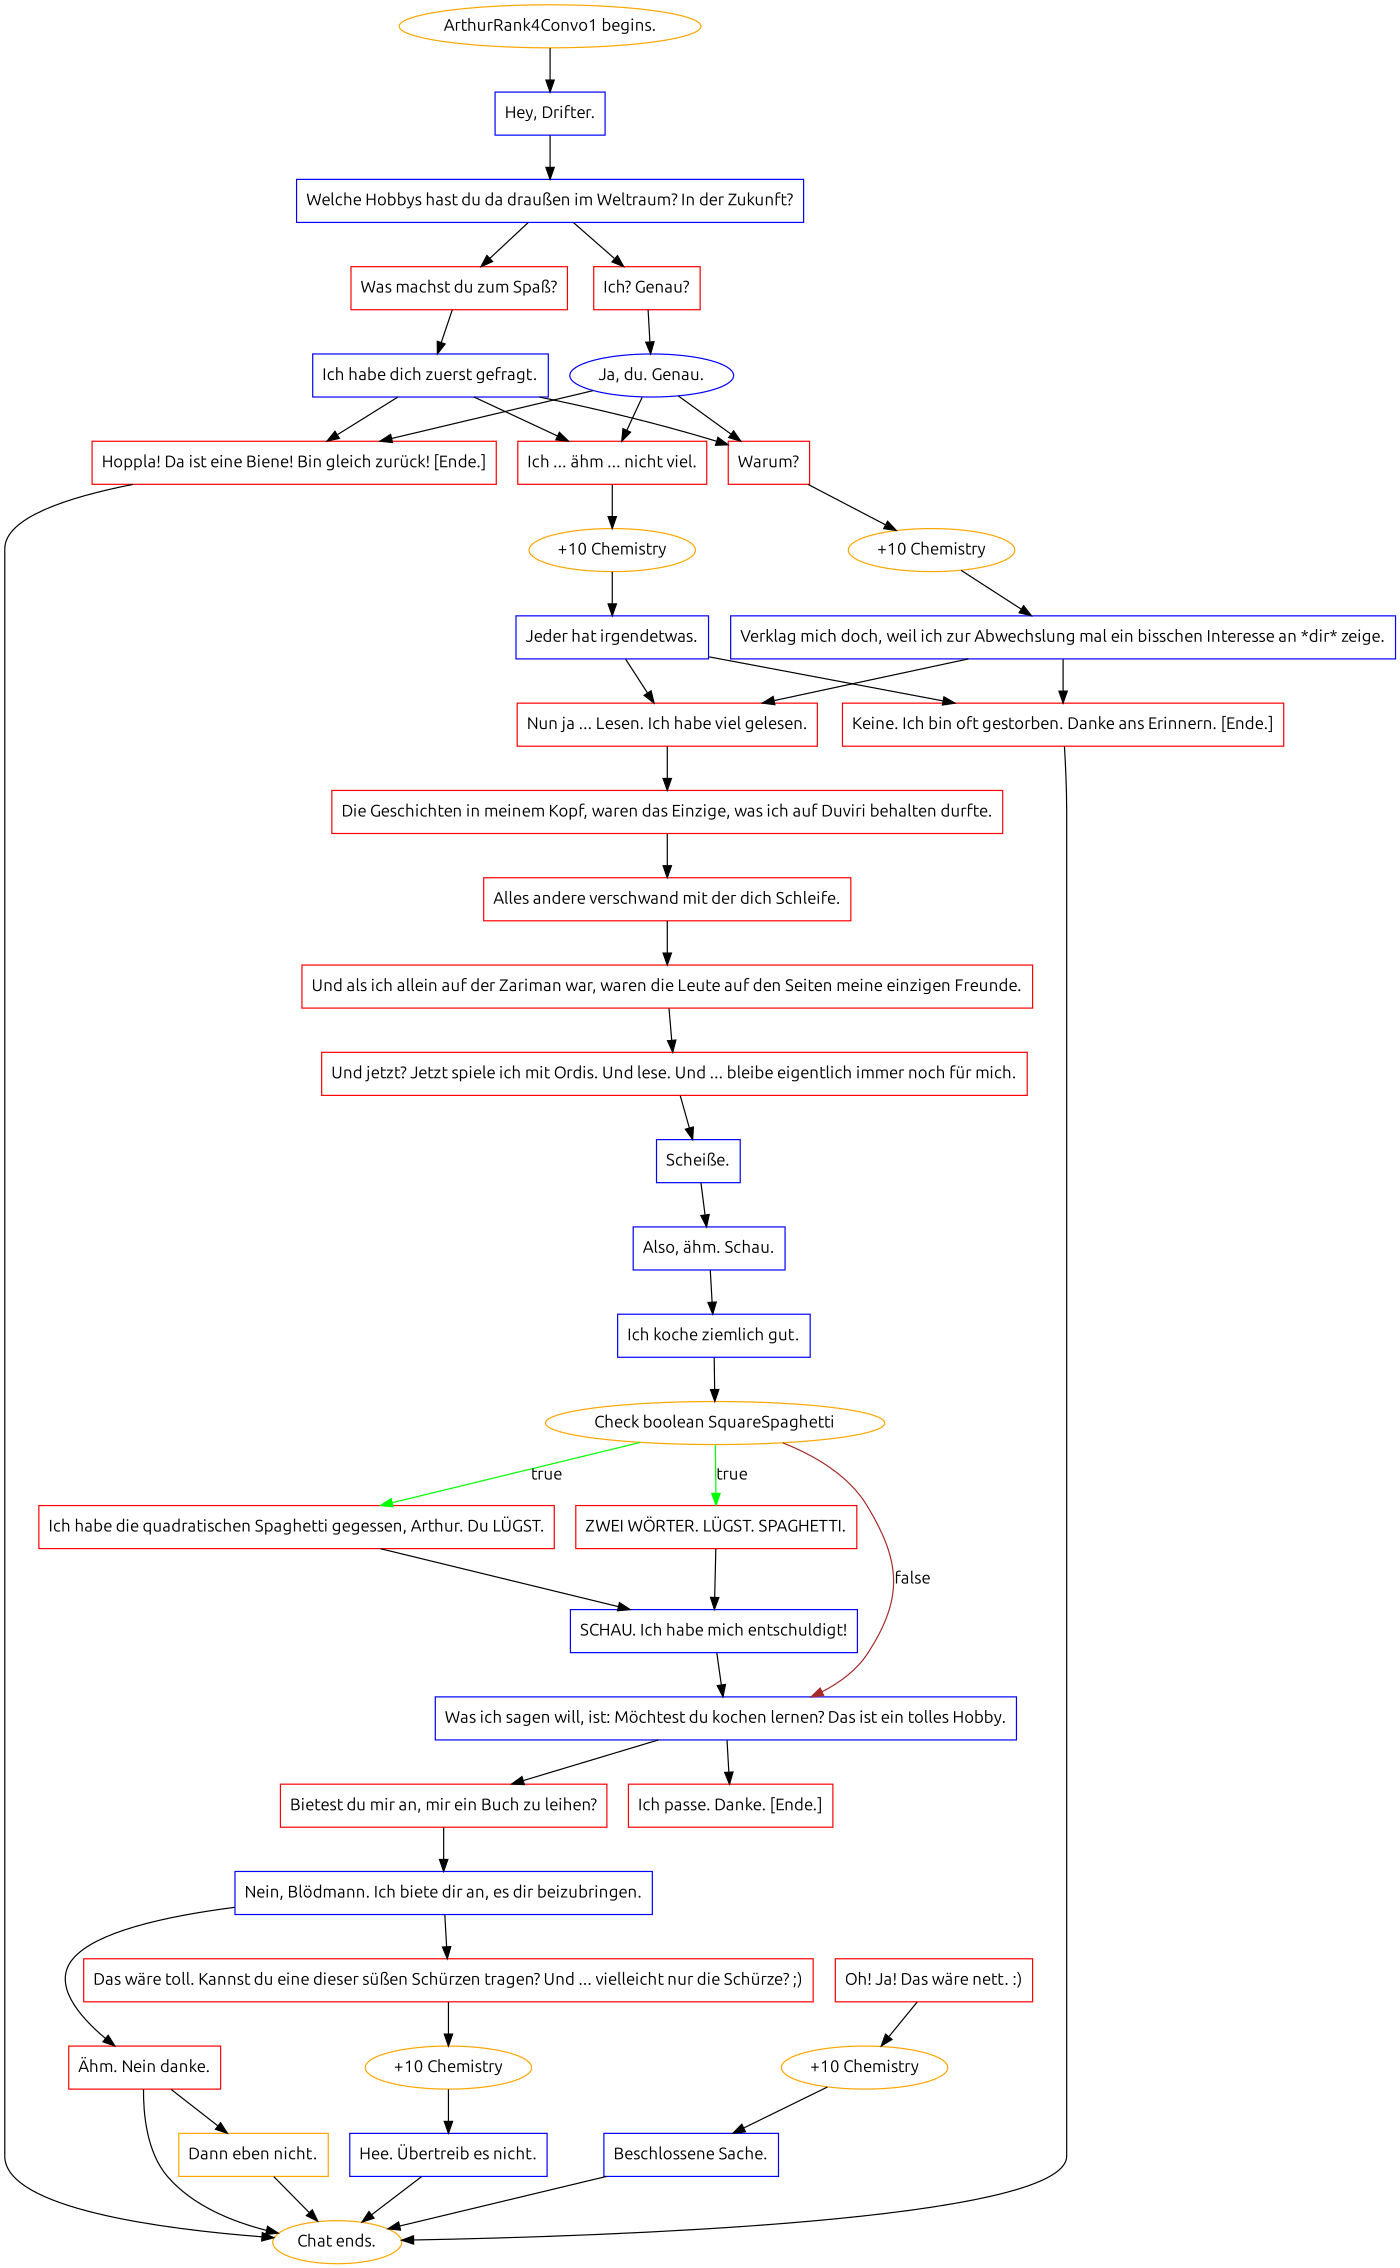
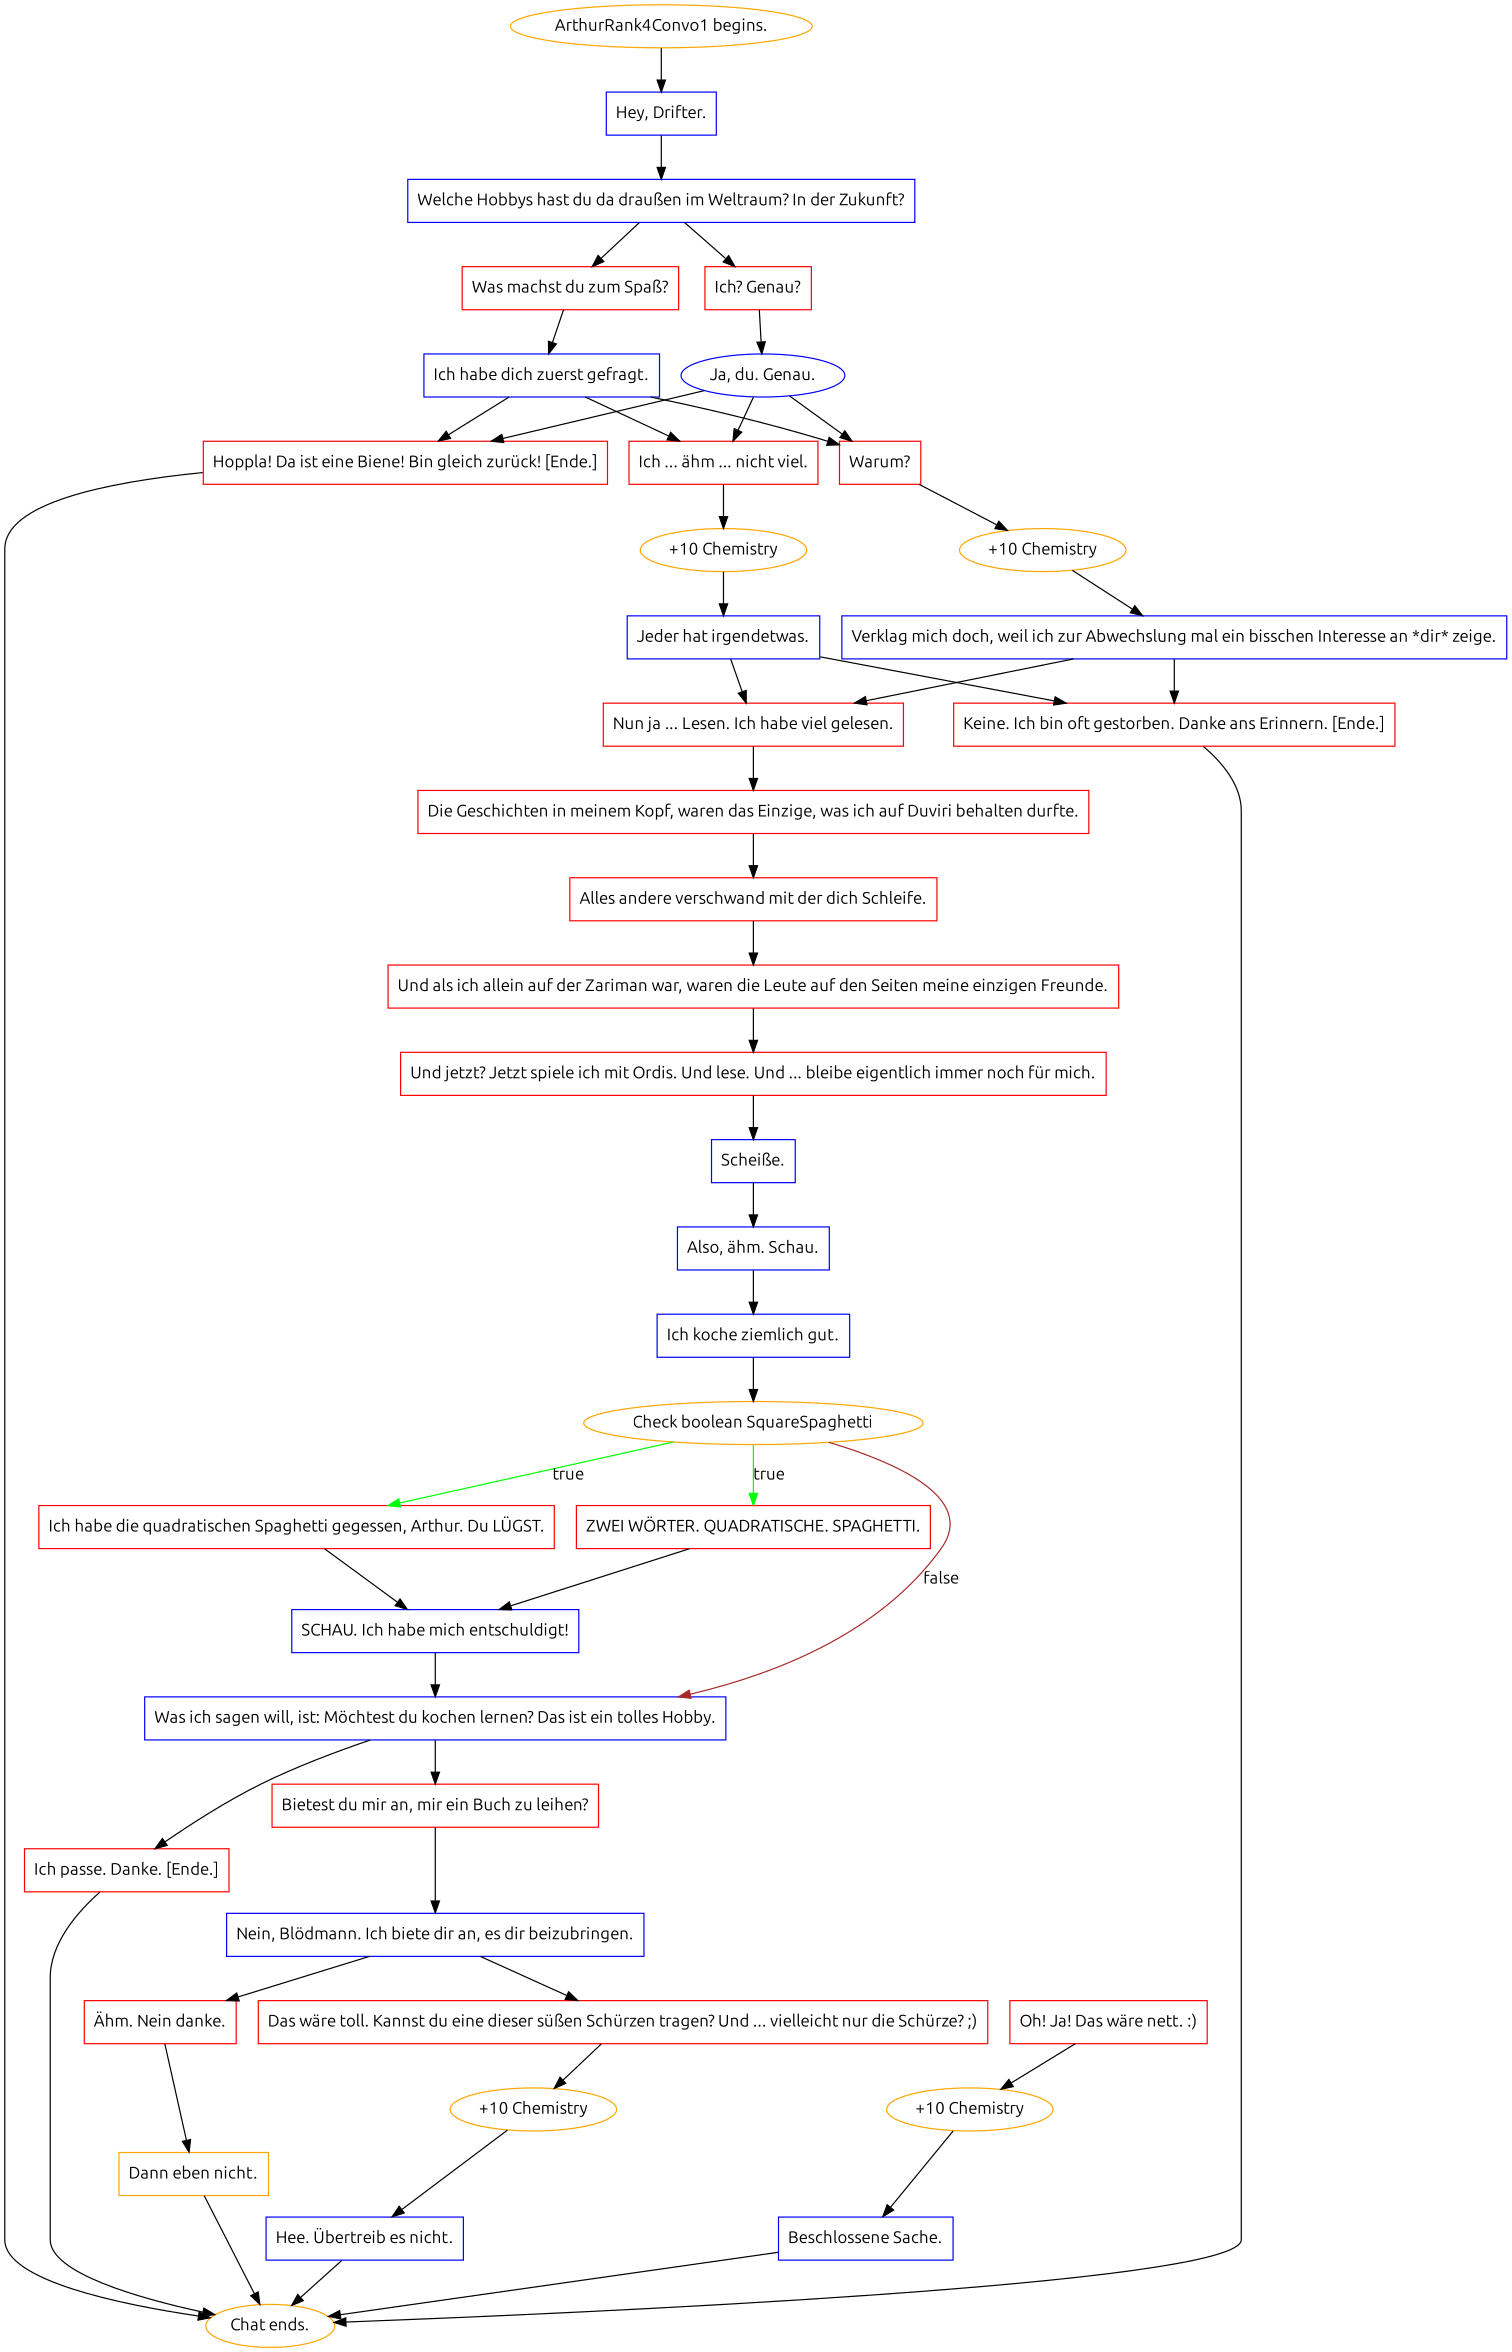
(716, 1527) -> (753, 1527)
(175, 2184) -> (50, 2146)
